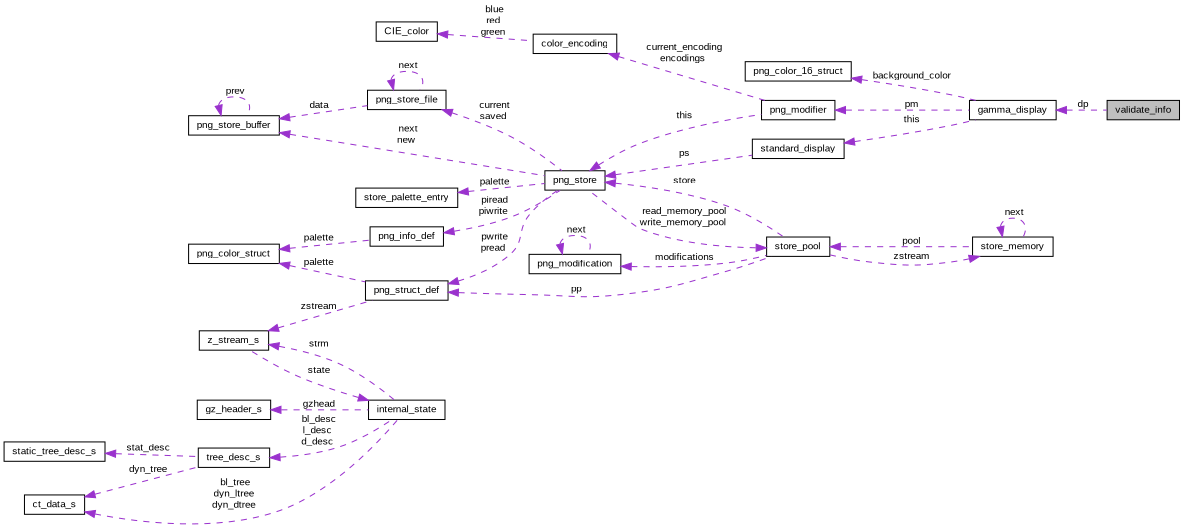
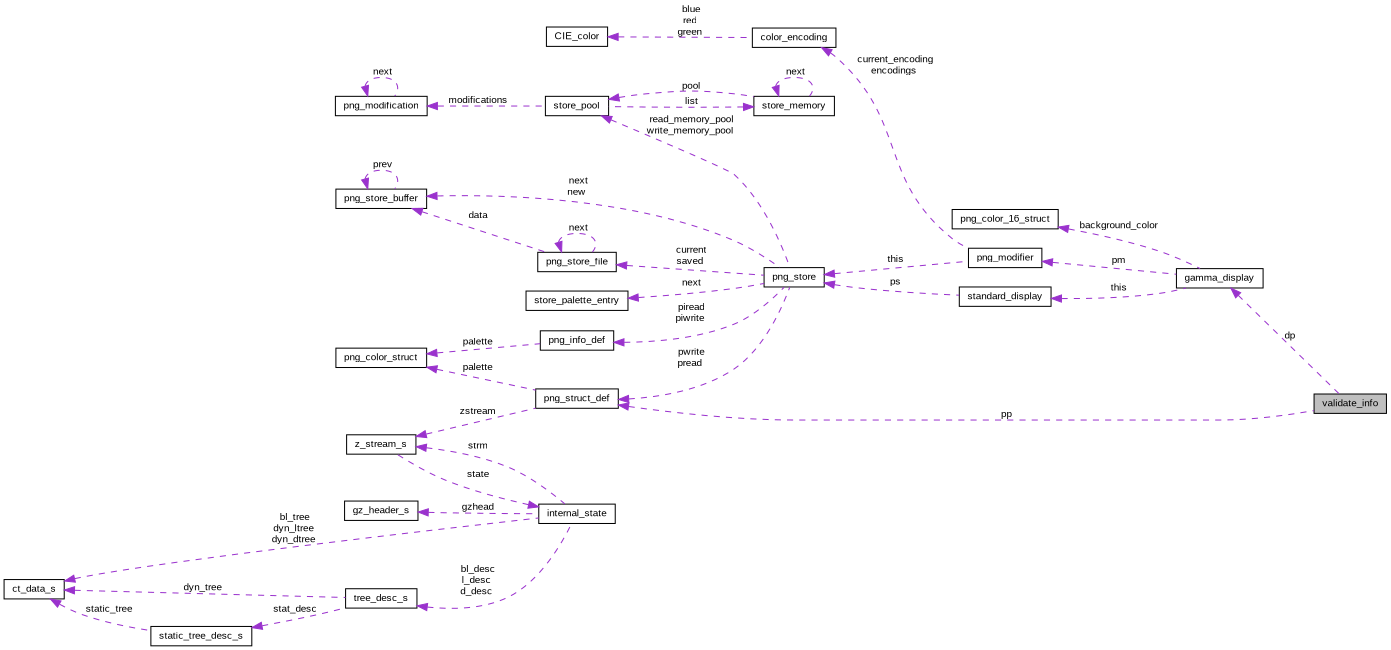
(493, 182) -> (690, 283)
(703, 199) -> none
(910, 256) -> (690, 101)
(617, 295) -> (971, 420)
none -> (104, 621)
